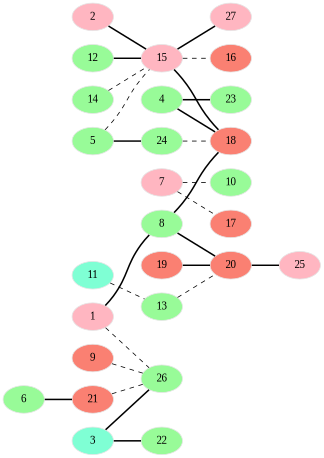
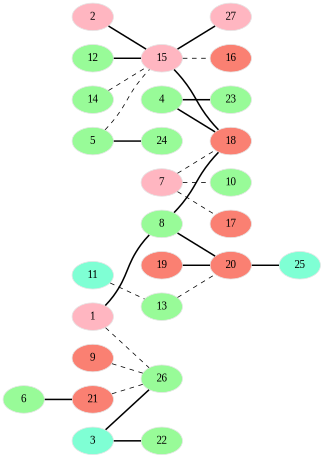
(196, 141) -> (196, 162)
(300, 265) -> (300, 265)
